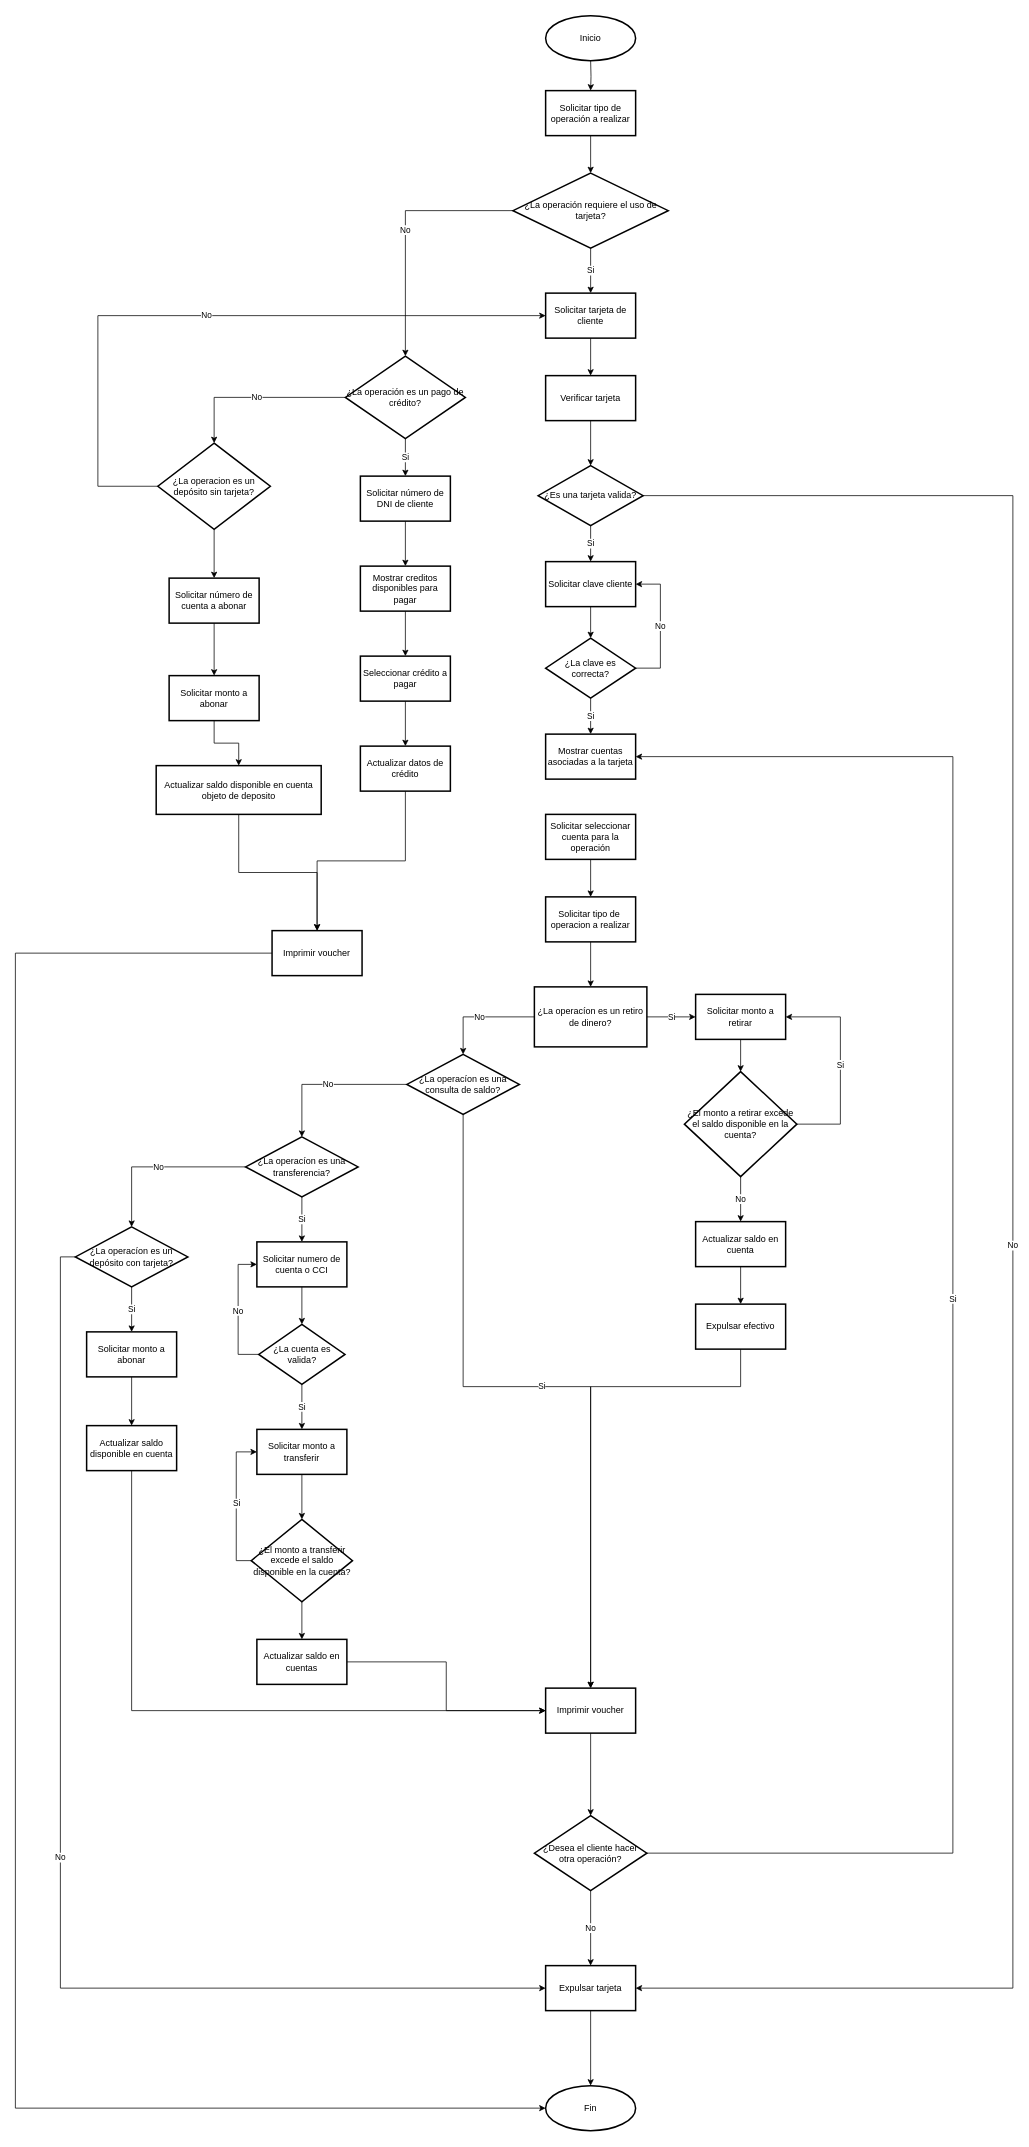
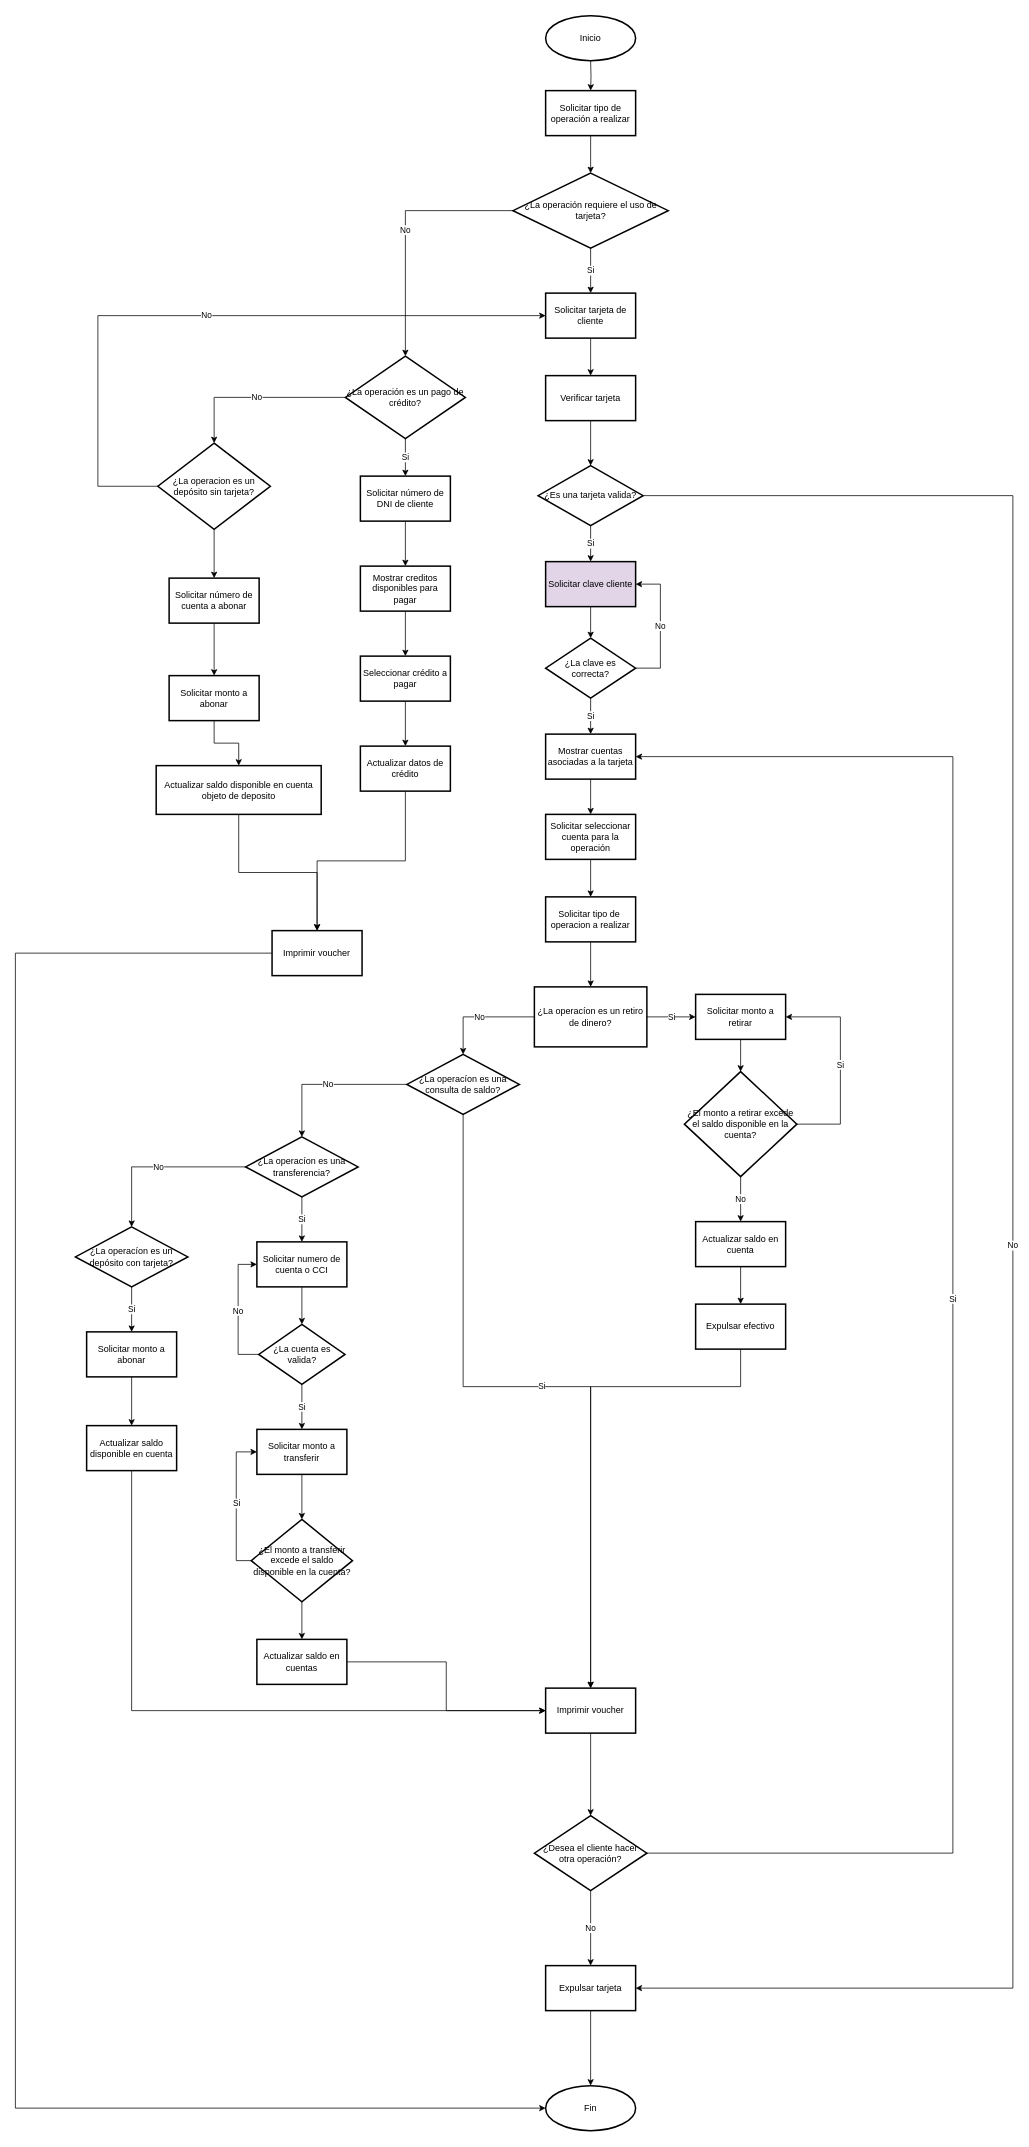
(591, 584) -> (591, 584)
none -> (591, 794)
(60, 1622) -> none
